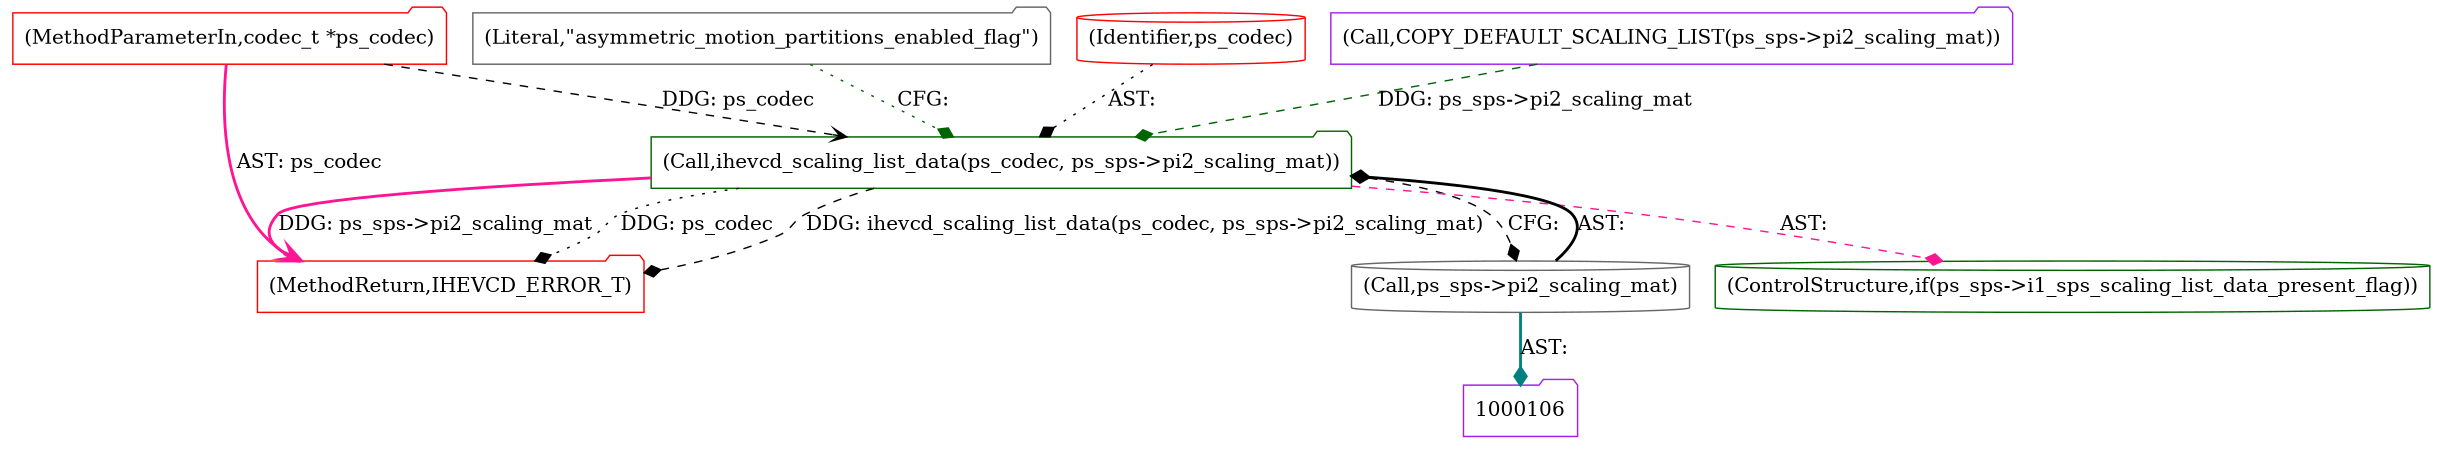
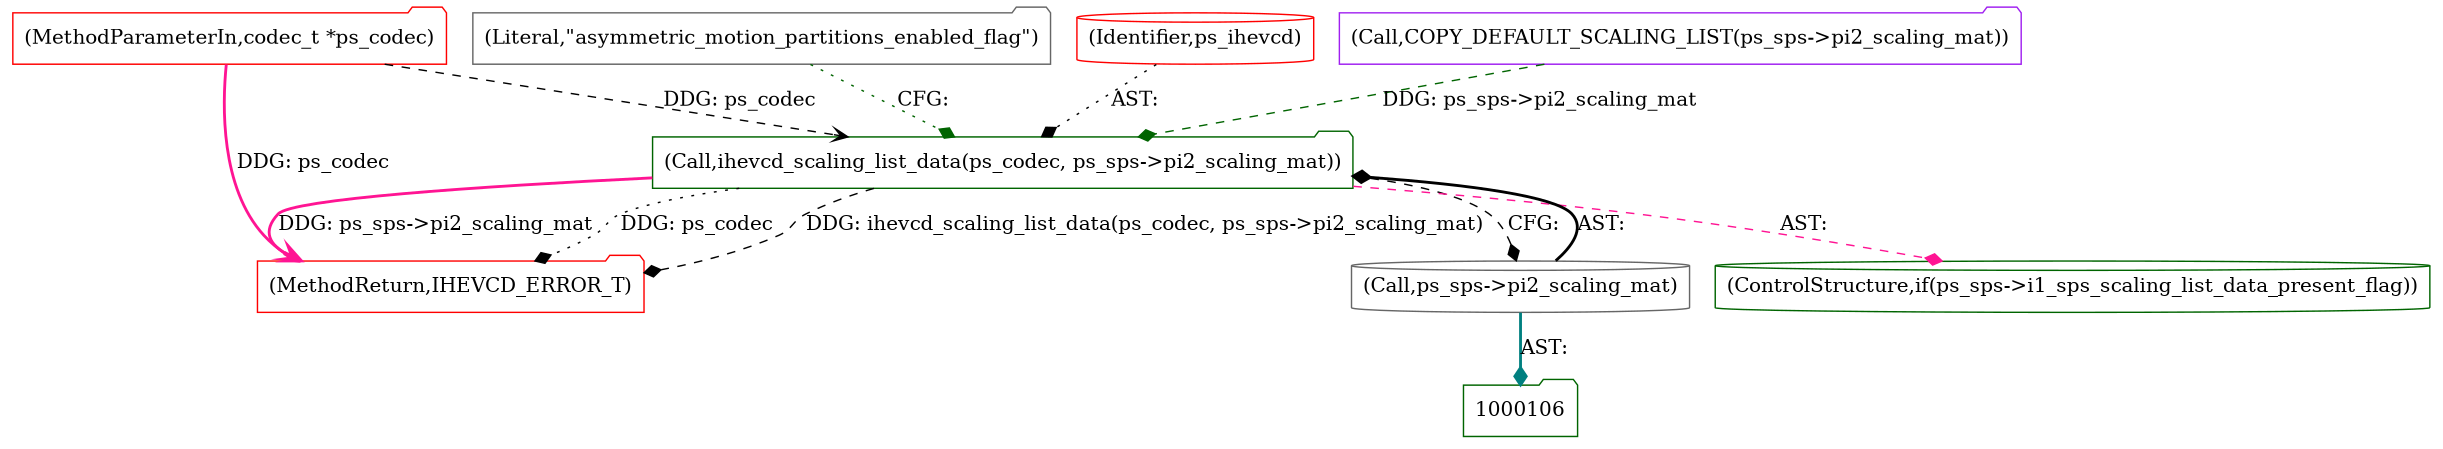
(1191, 39) -> (1195, 39)
(310, 163) -> (313, 163)
(1521, 411) -> (1521, 411)
